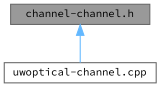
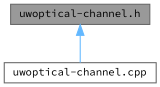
(80, 14) -> (80, 14)
